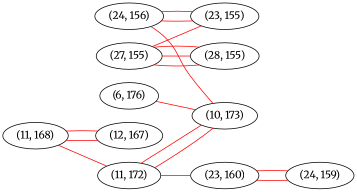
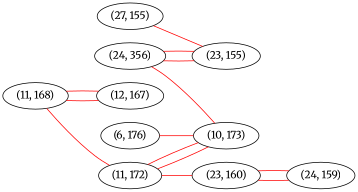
(129, 16) -> (130, 56)
(225, 56) -> none
